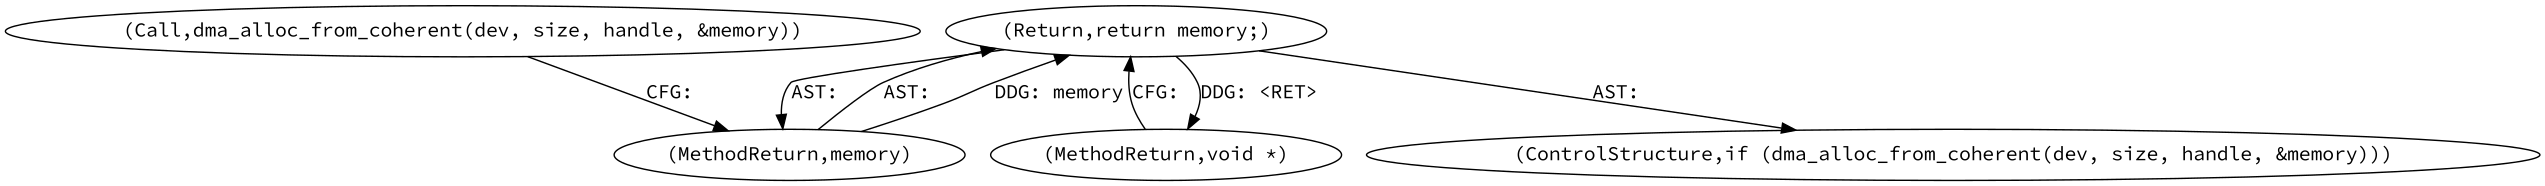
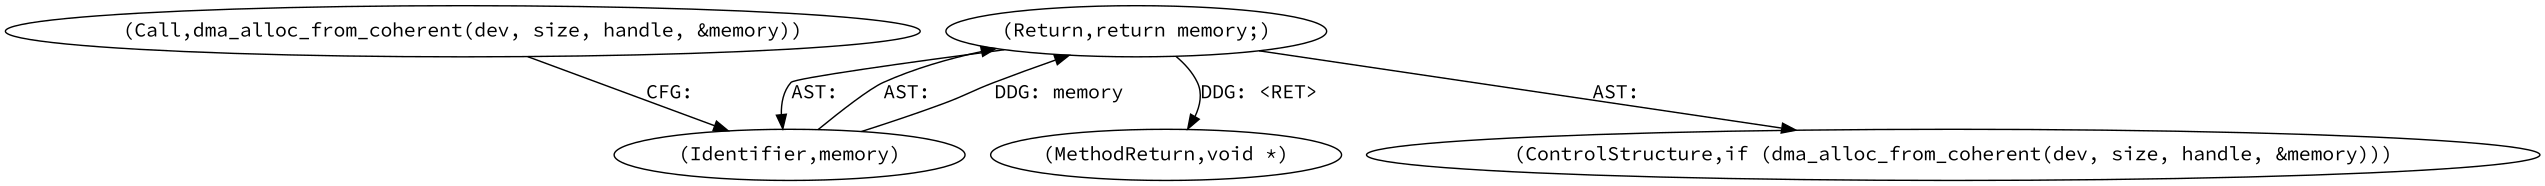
(1131, 102) -> none
(790, 155) -> (790, 155)
